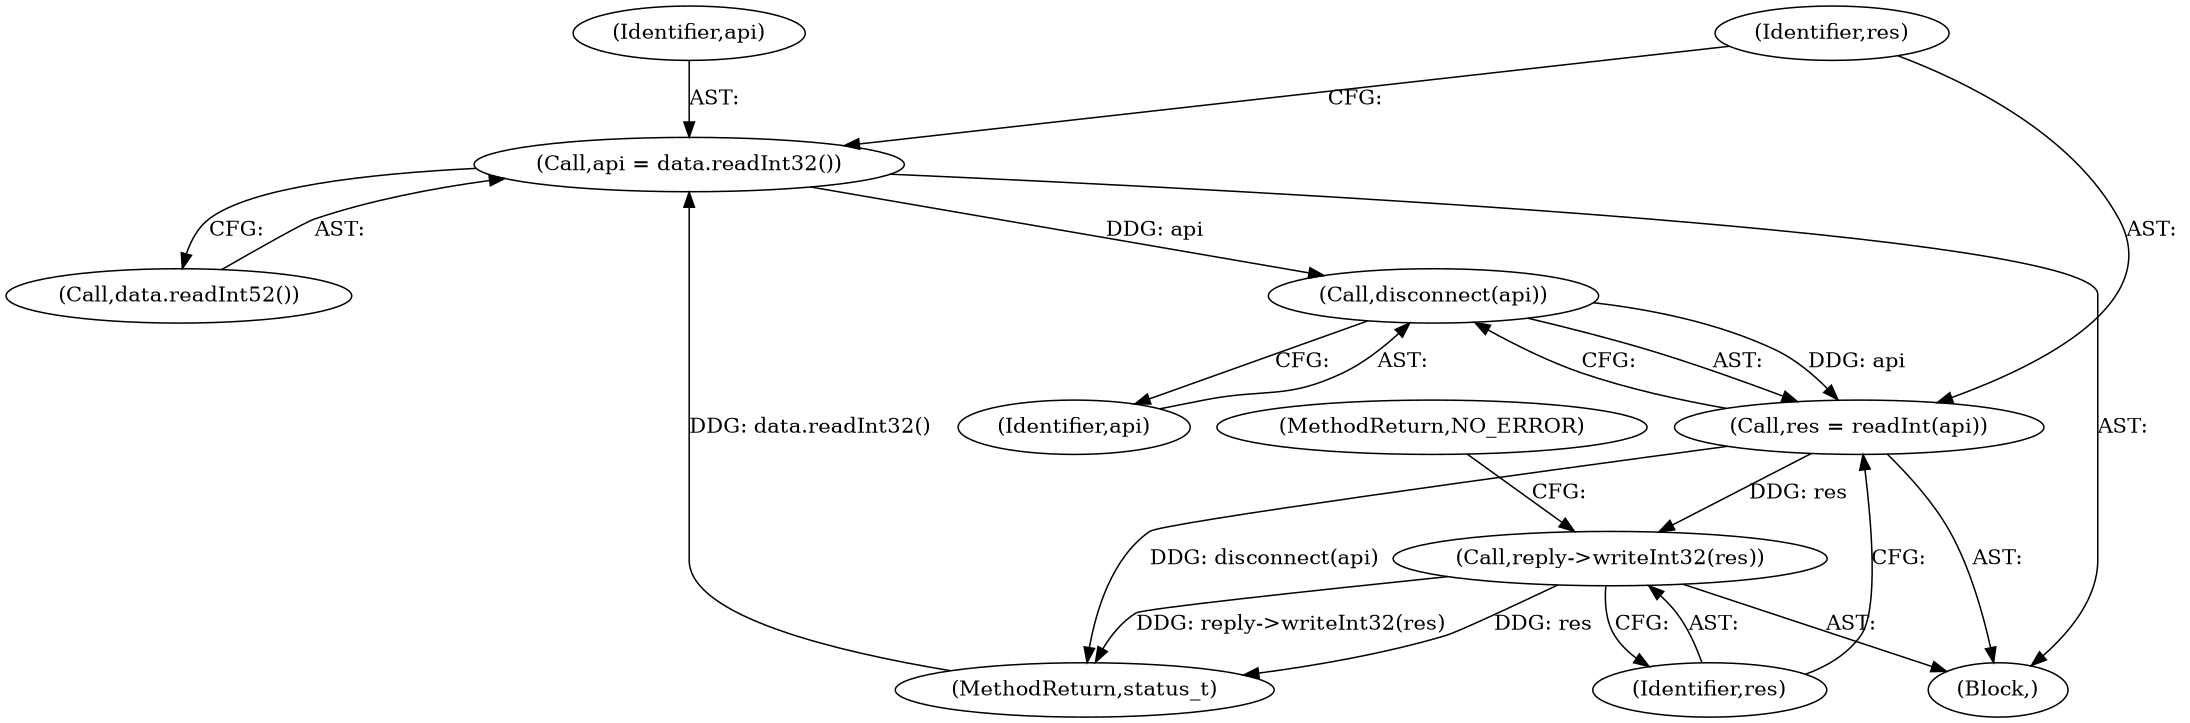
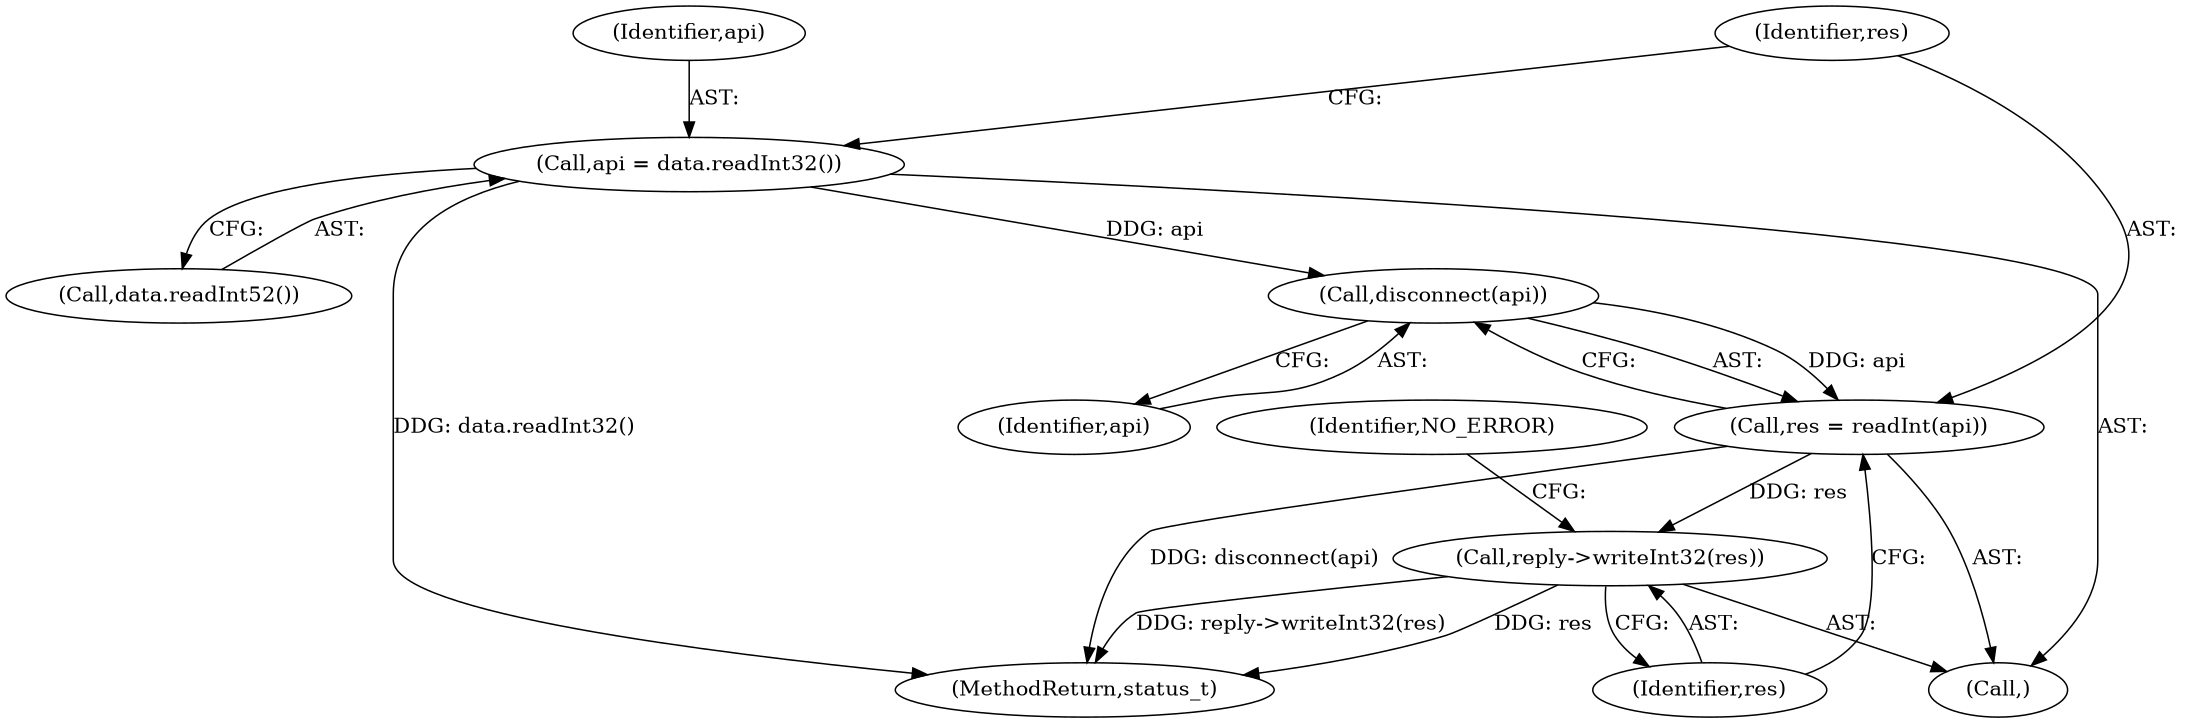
(1432, 427) -> (1432, 427)
(689, 532) -> (427, 588)
(1998, 690) -> (1998, 690)
